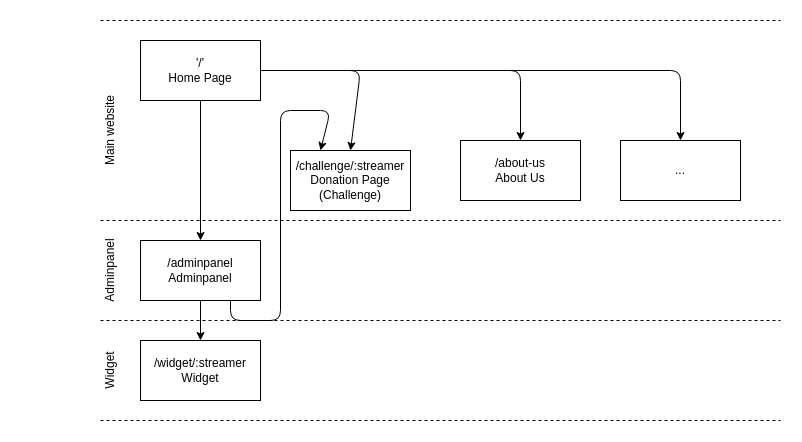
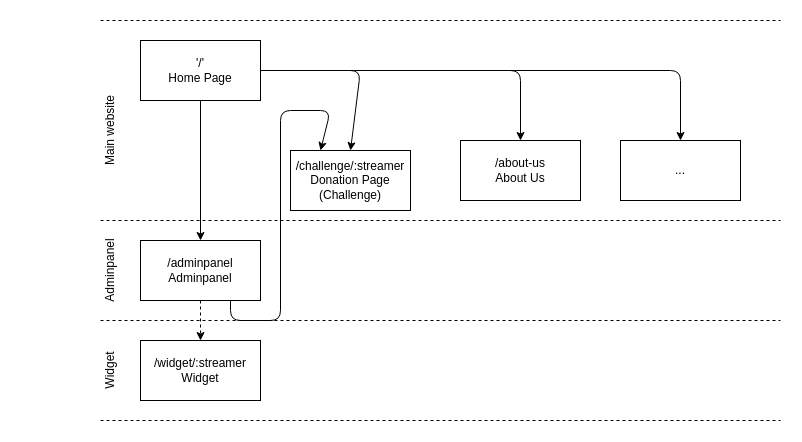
(201, 317) -> (201, 317)
